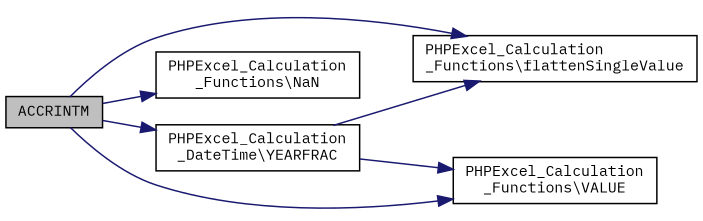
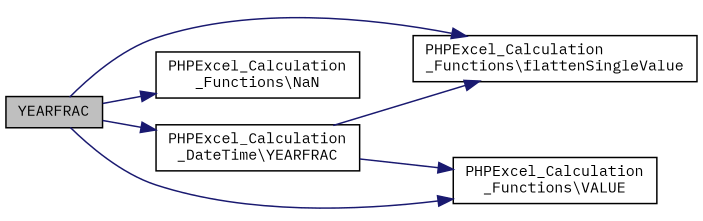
(54, 112) -> (54, 112)
